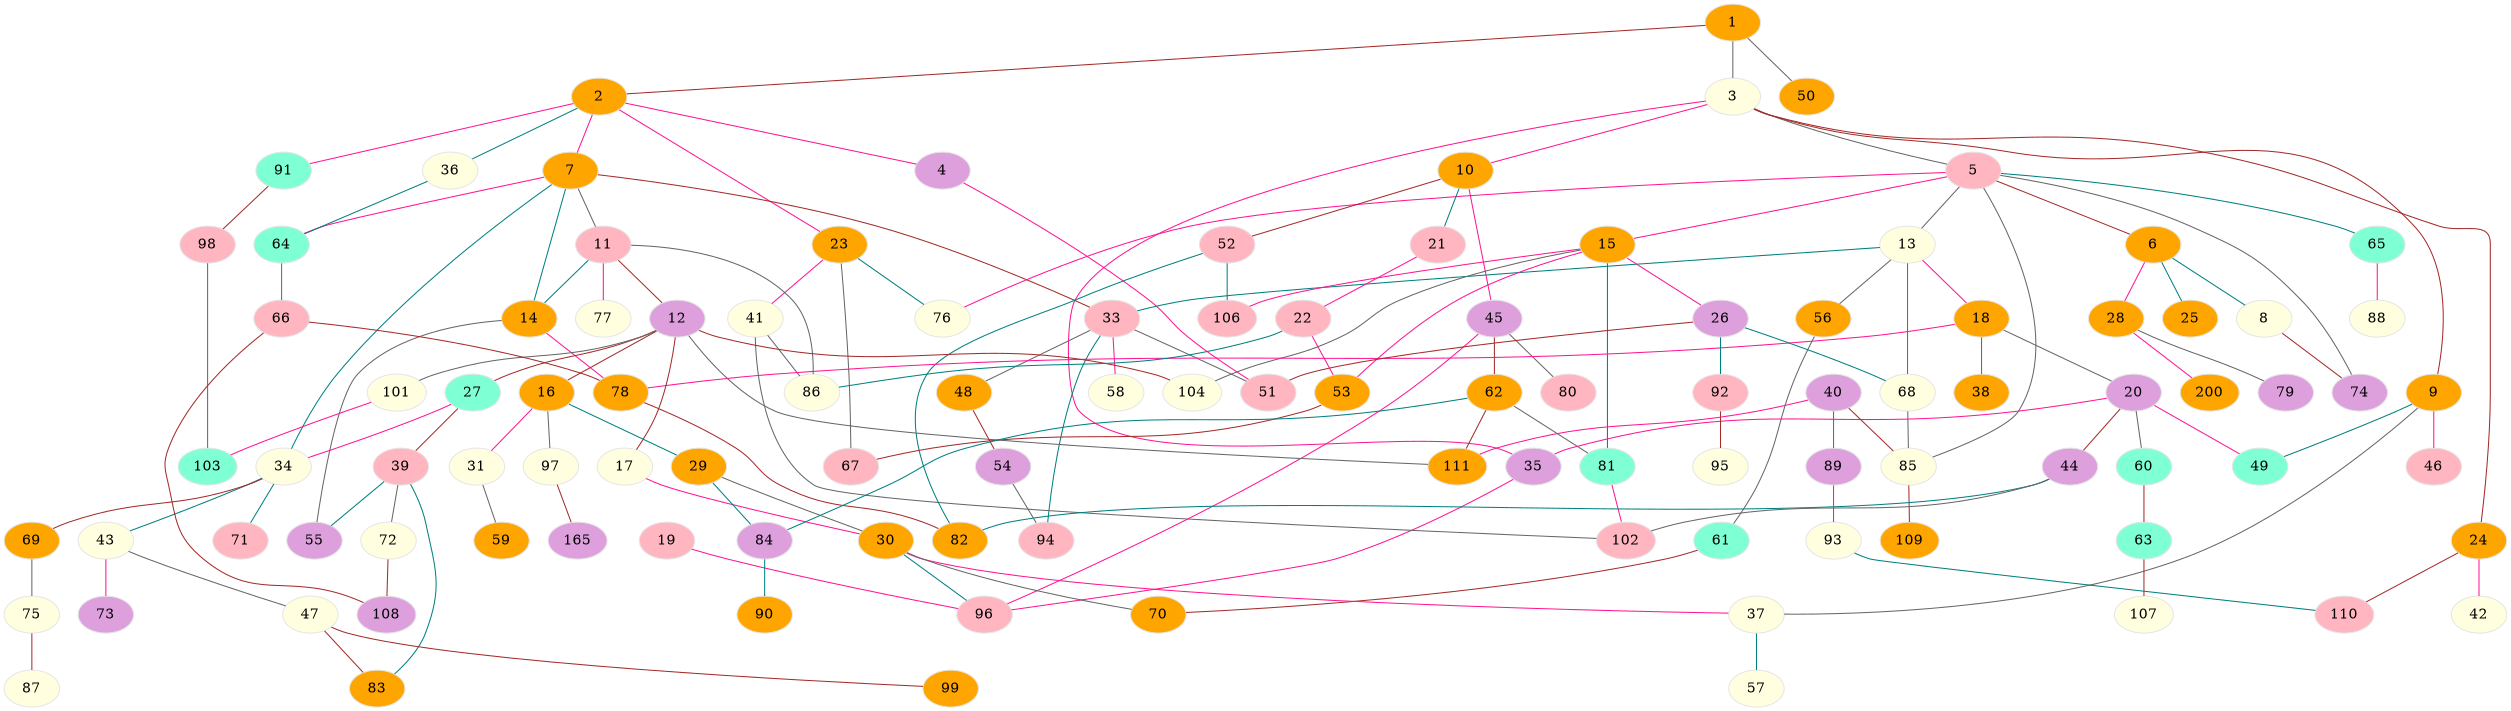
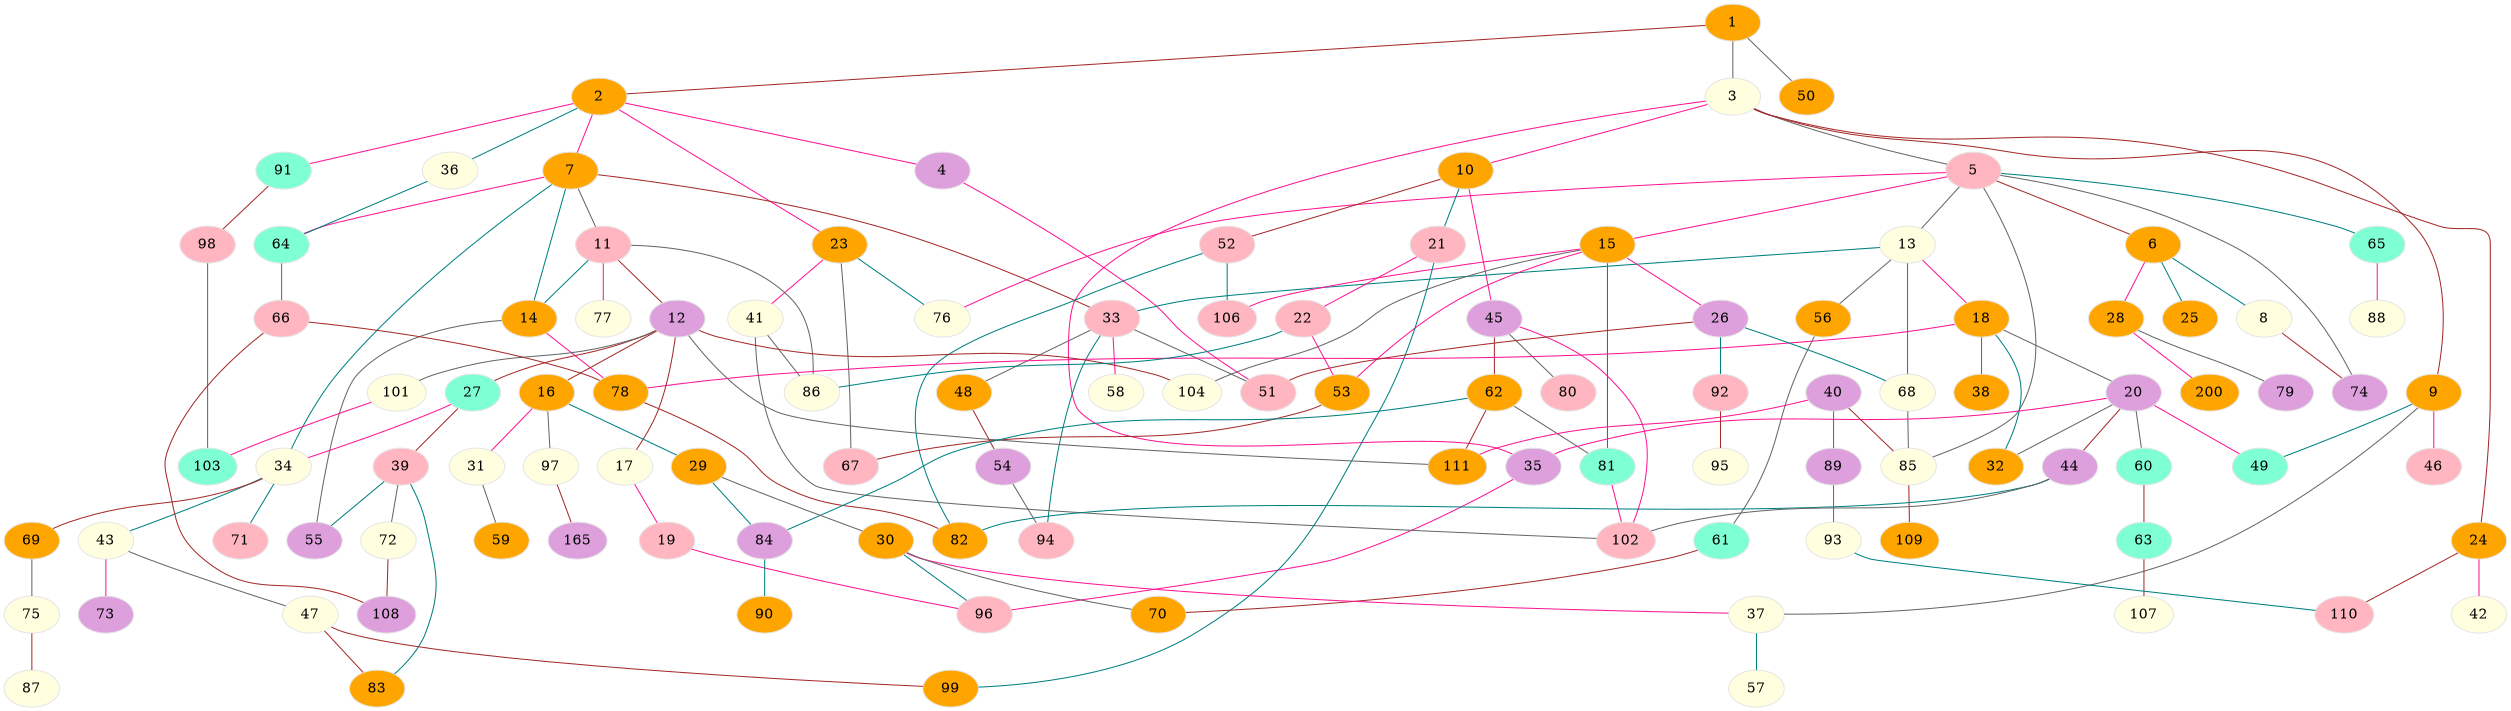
none -> (1996, 467)
(1252, 485) -> (1627, 398)
(752, 509) -> (646, 504)
none -> (1295, 551)
